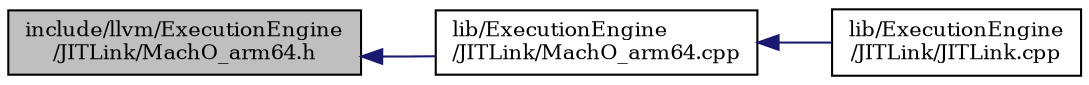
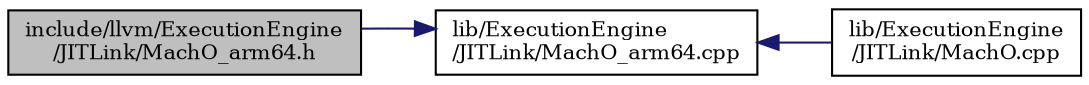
(957, 43) -> (957, 43)
(409, 56) -> (388, 29)
